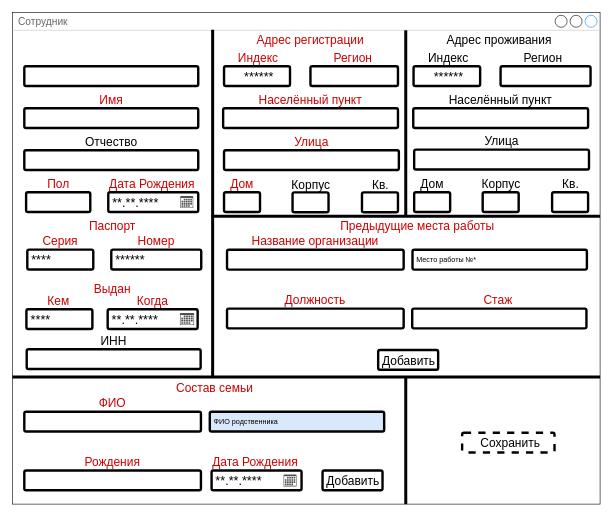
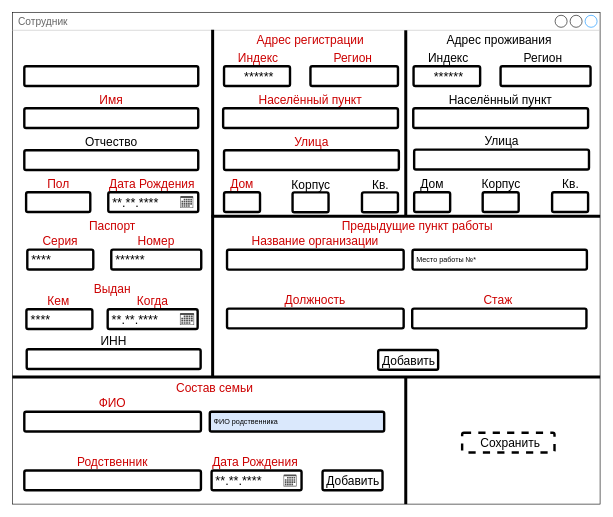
(418, 225) -> (418, 225)
(113, 462) -> (113, 462)
